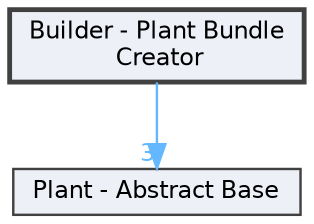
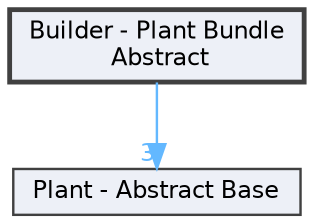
(157, 46) -> (157, 46)
